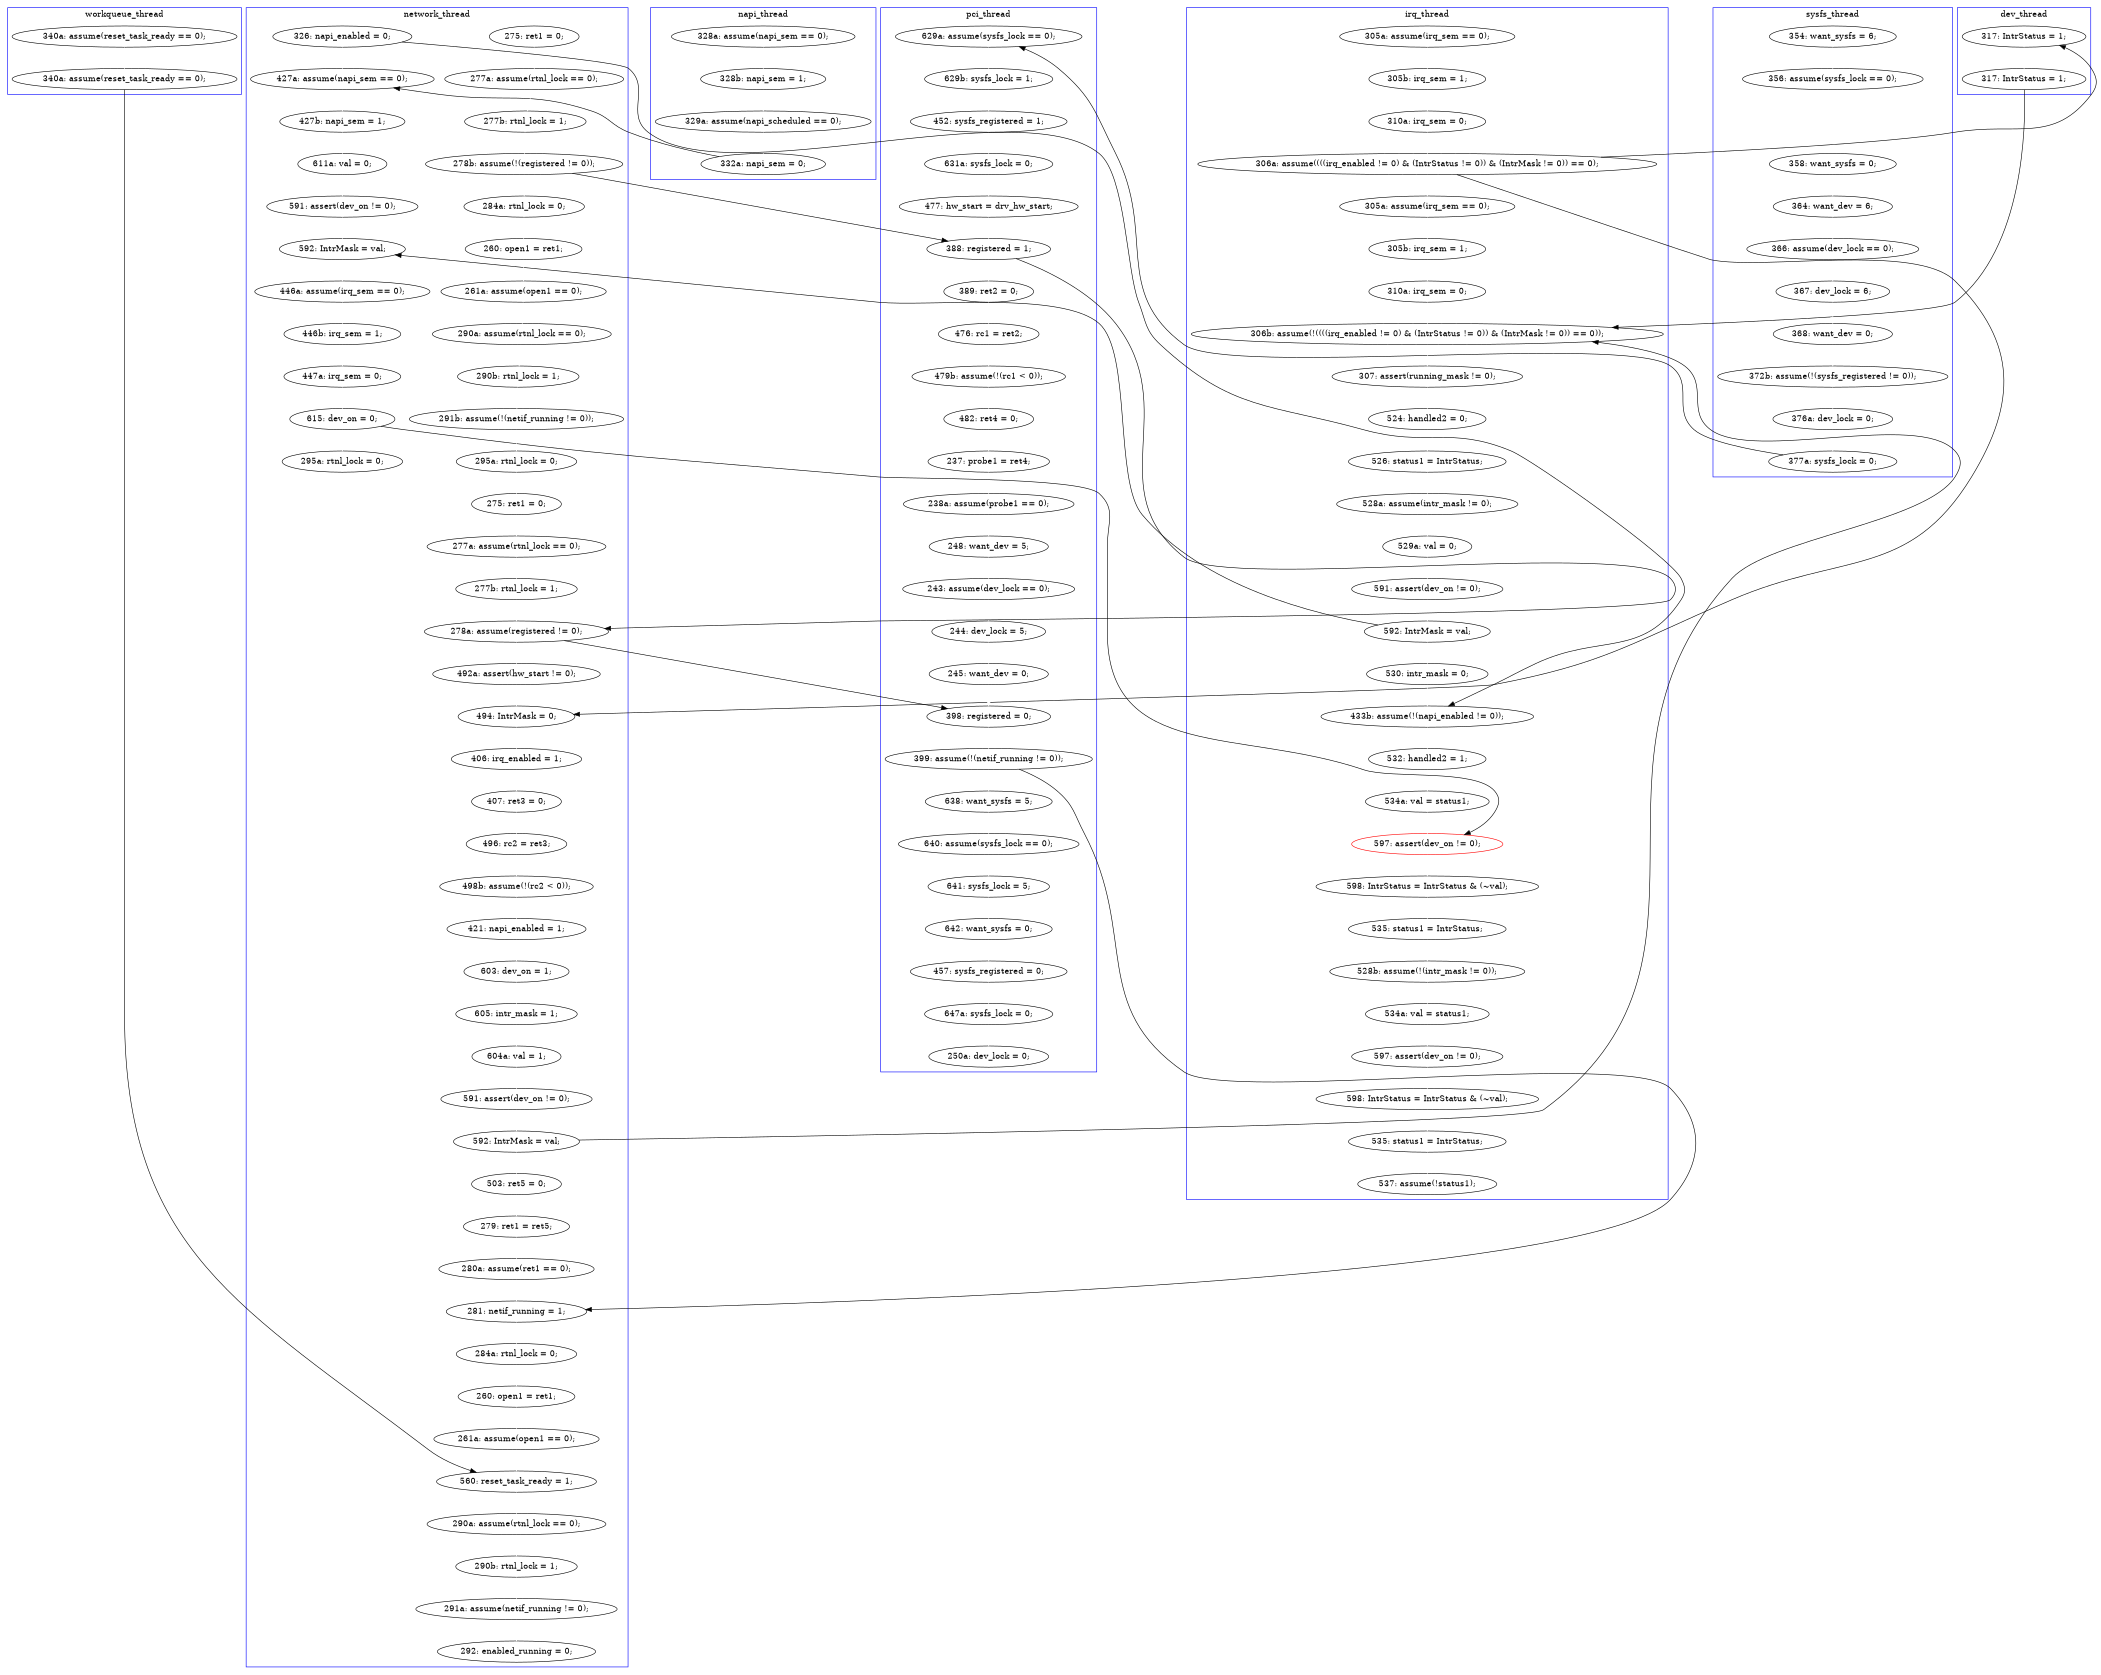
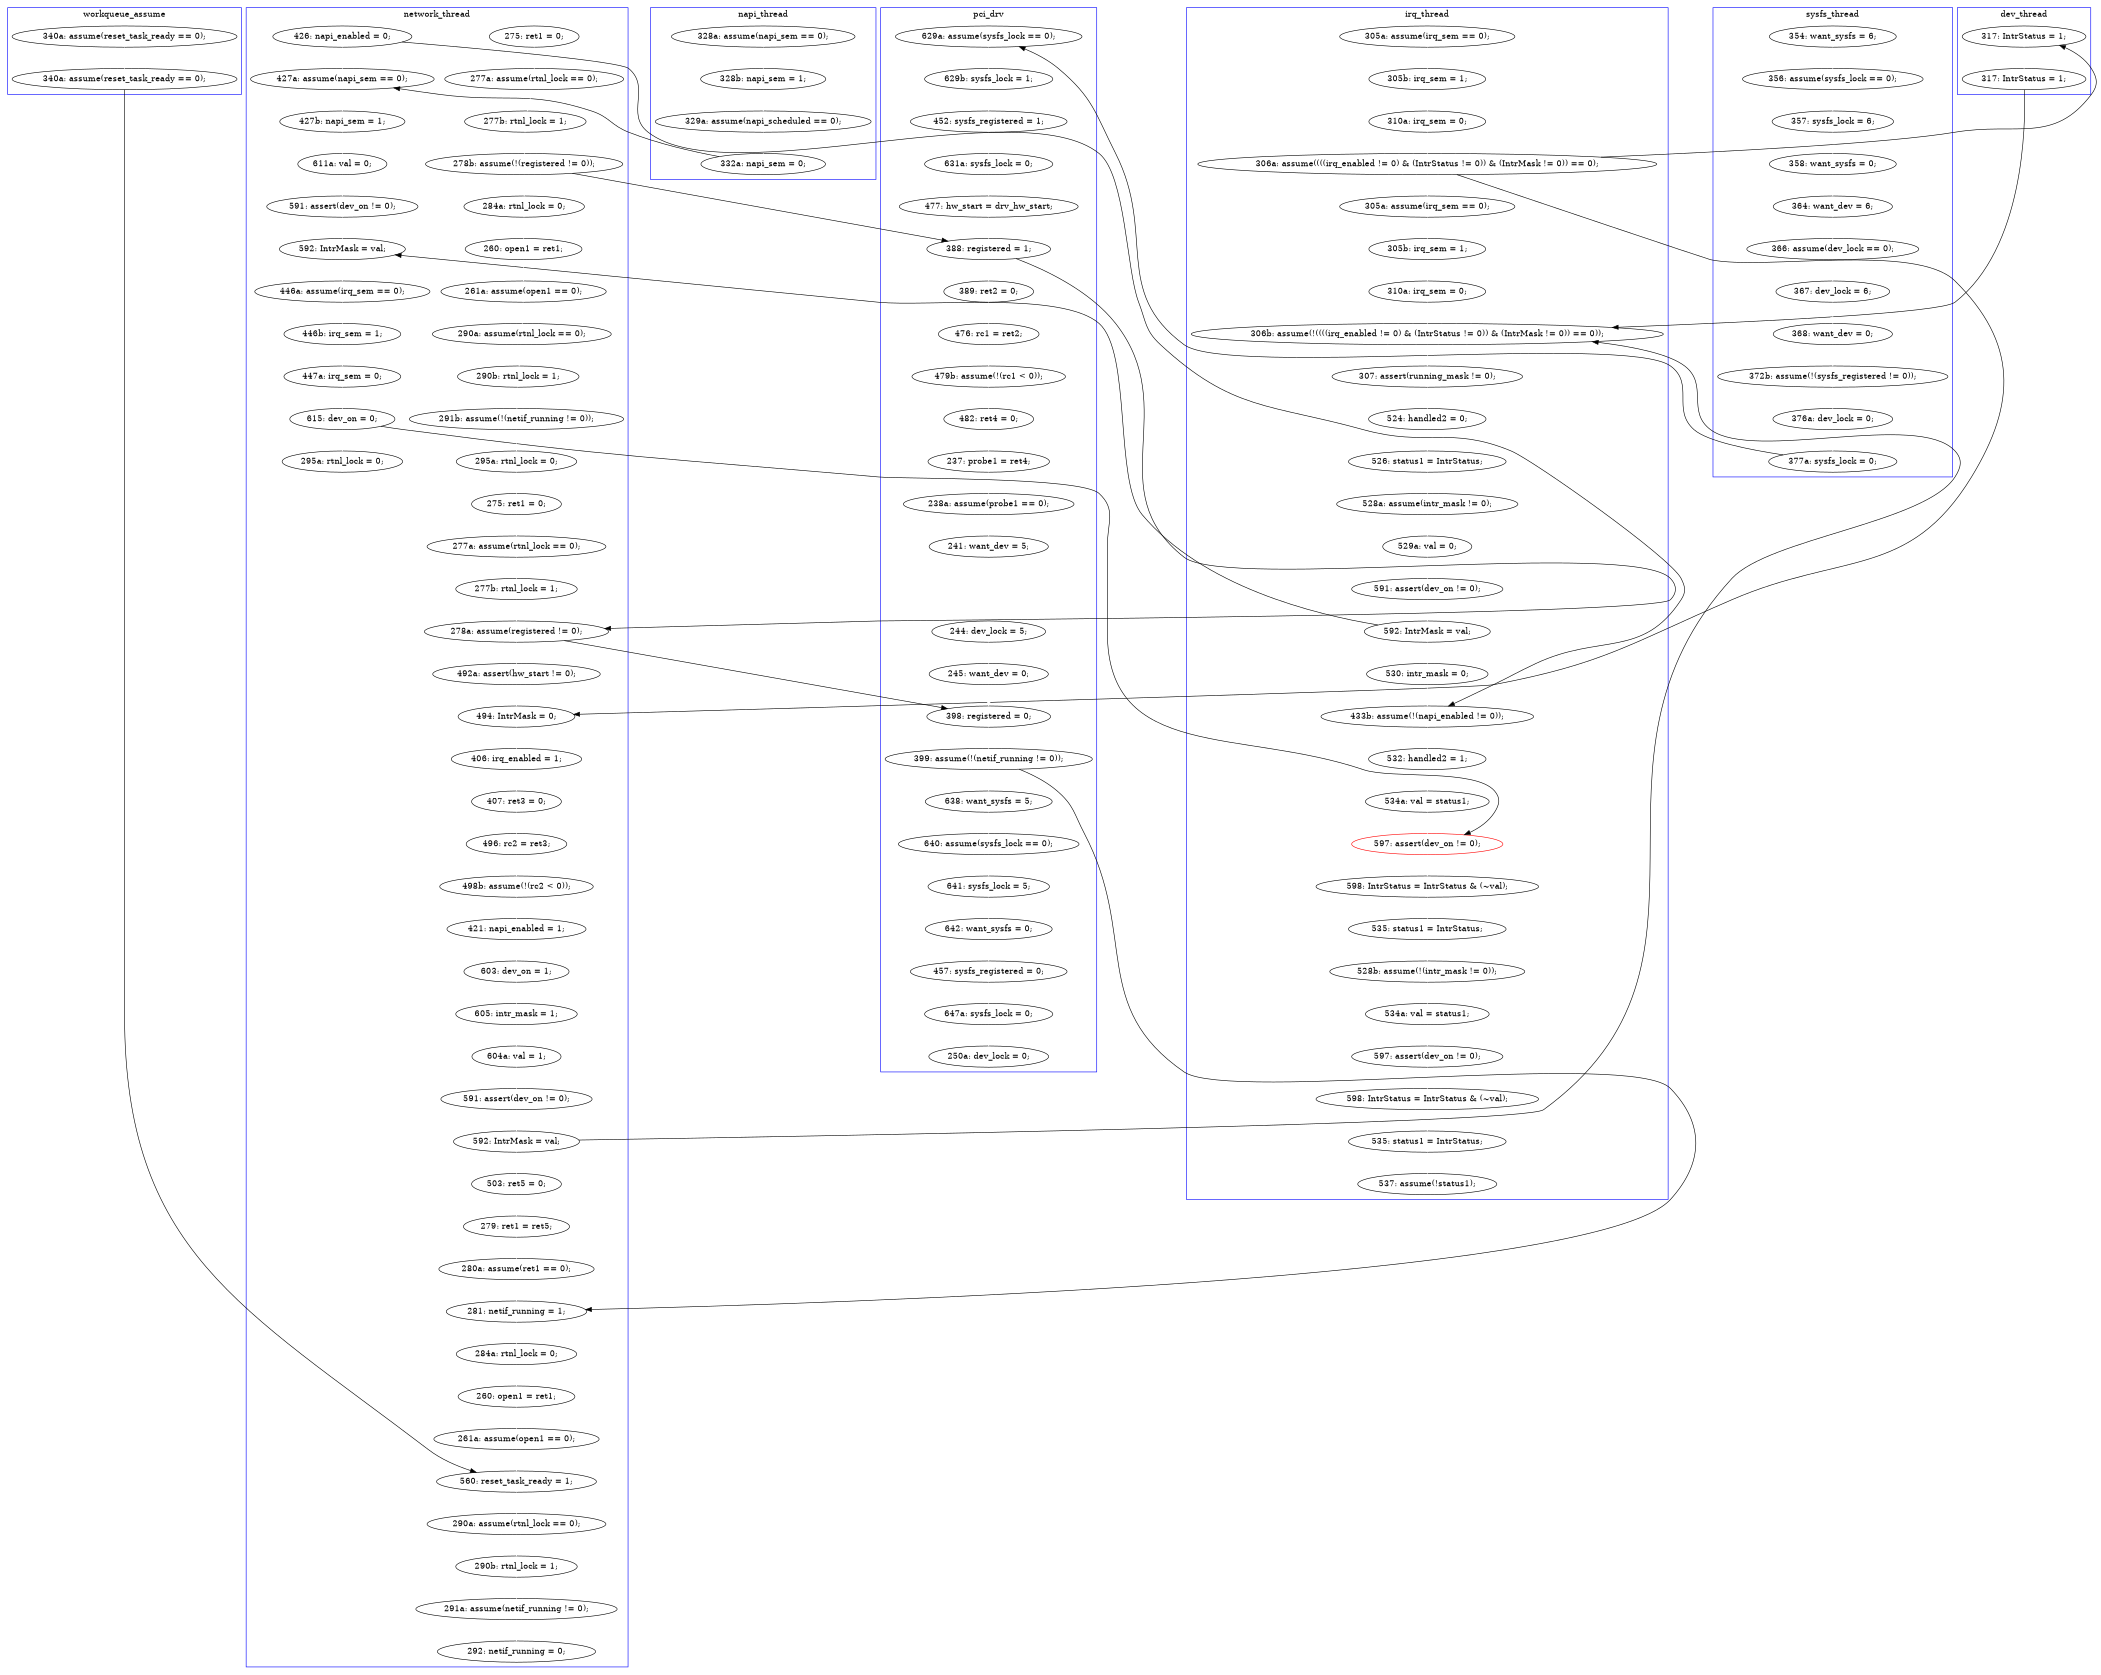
(125, 14) -> (125, 14)
(989, 14) -> (989, 14)
(342, 37) -> (342, 37)
none -> (1833, 122)
(989, 547) -> (989, 547)
(989, 589) -> none
(516, 1652) -> (516, 1652)
